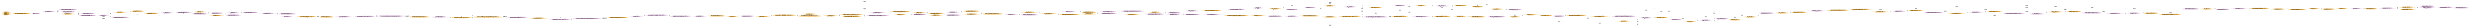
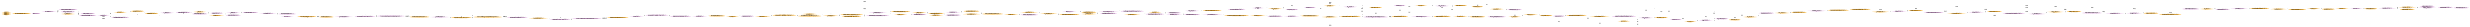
(1011, 14) -> (1011, 14)
